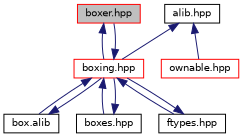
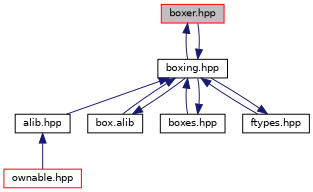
(146, 44) -> (113, 98)
(109, 69) -> (193, 69)
